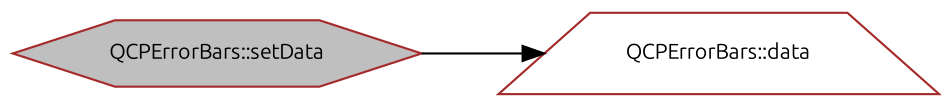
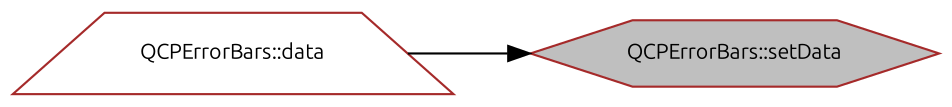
(472, 53) -> (458, 53)
